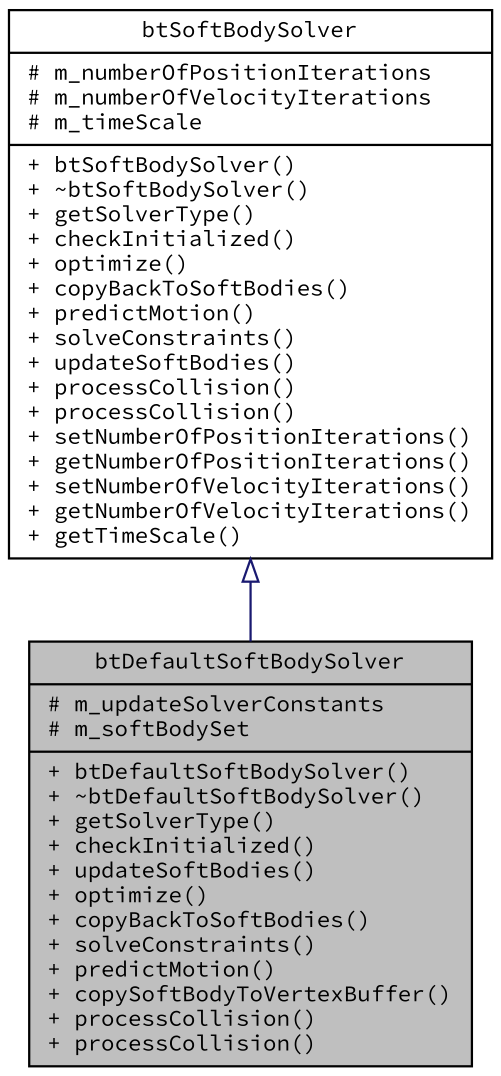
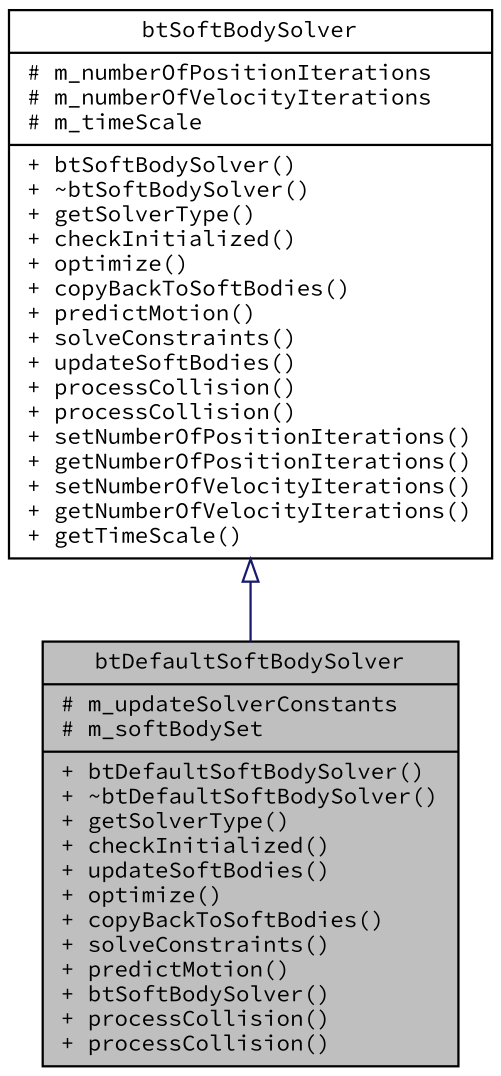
(251, 994) -> (197, 994)
